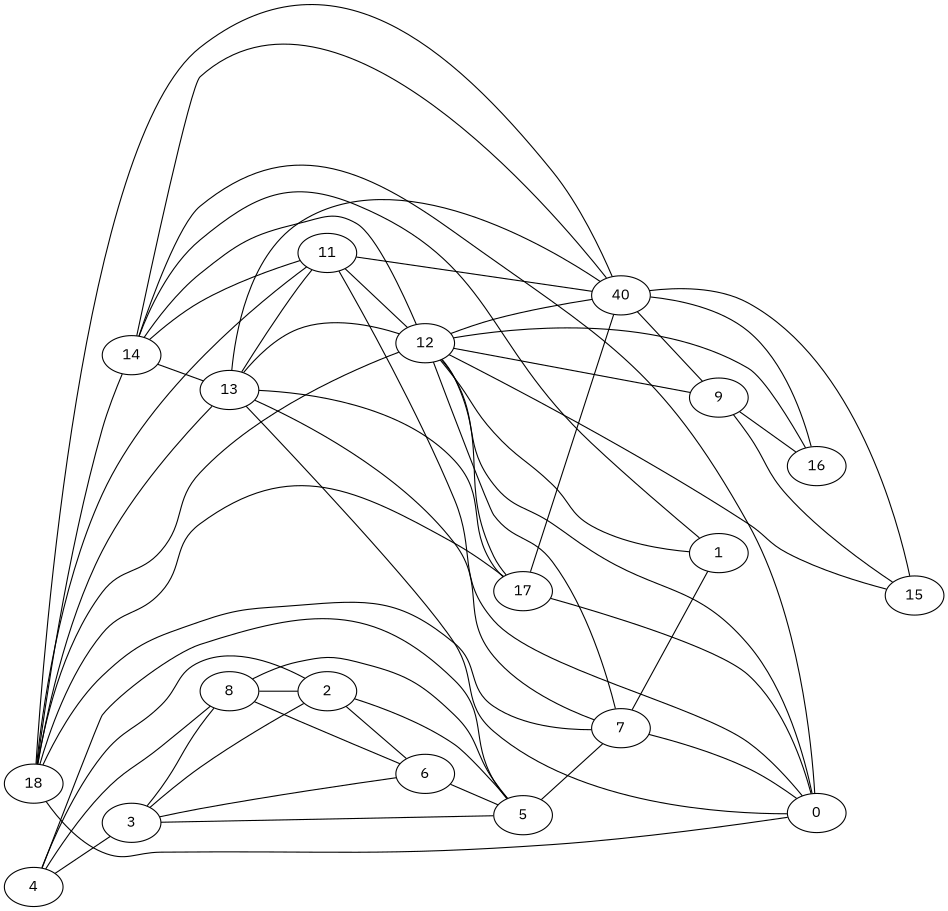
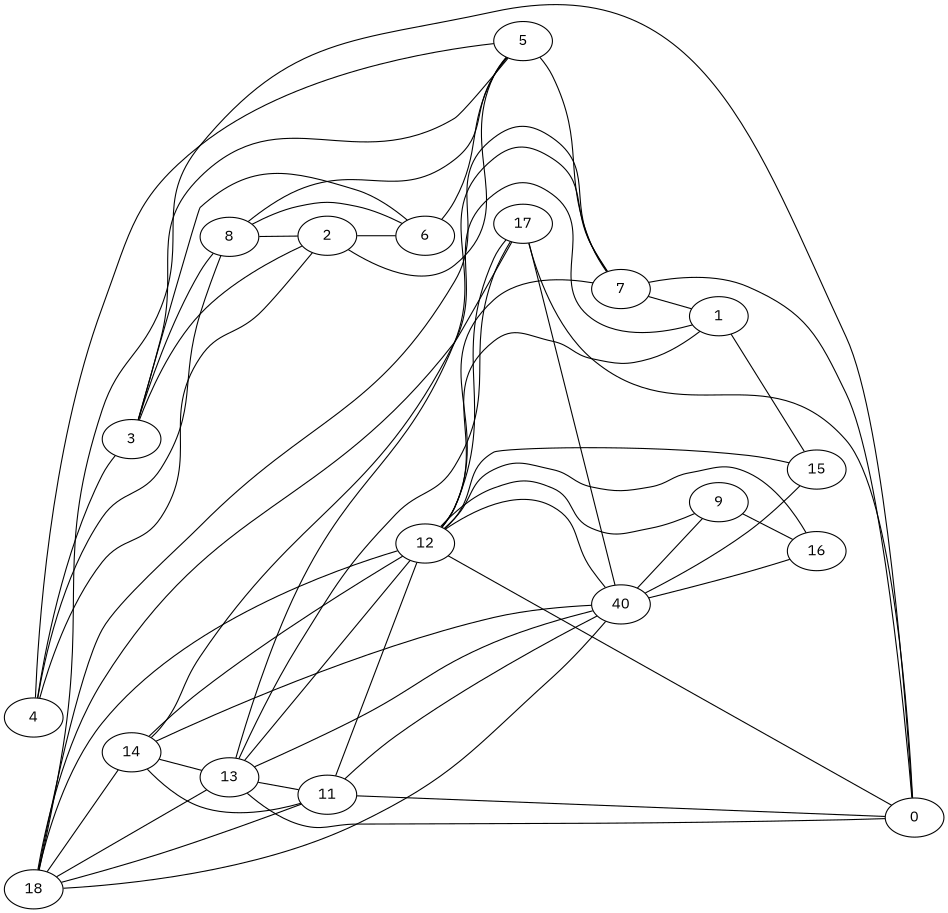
(566, 312) -> none
(801, 510) -> (766, 390)
